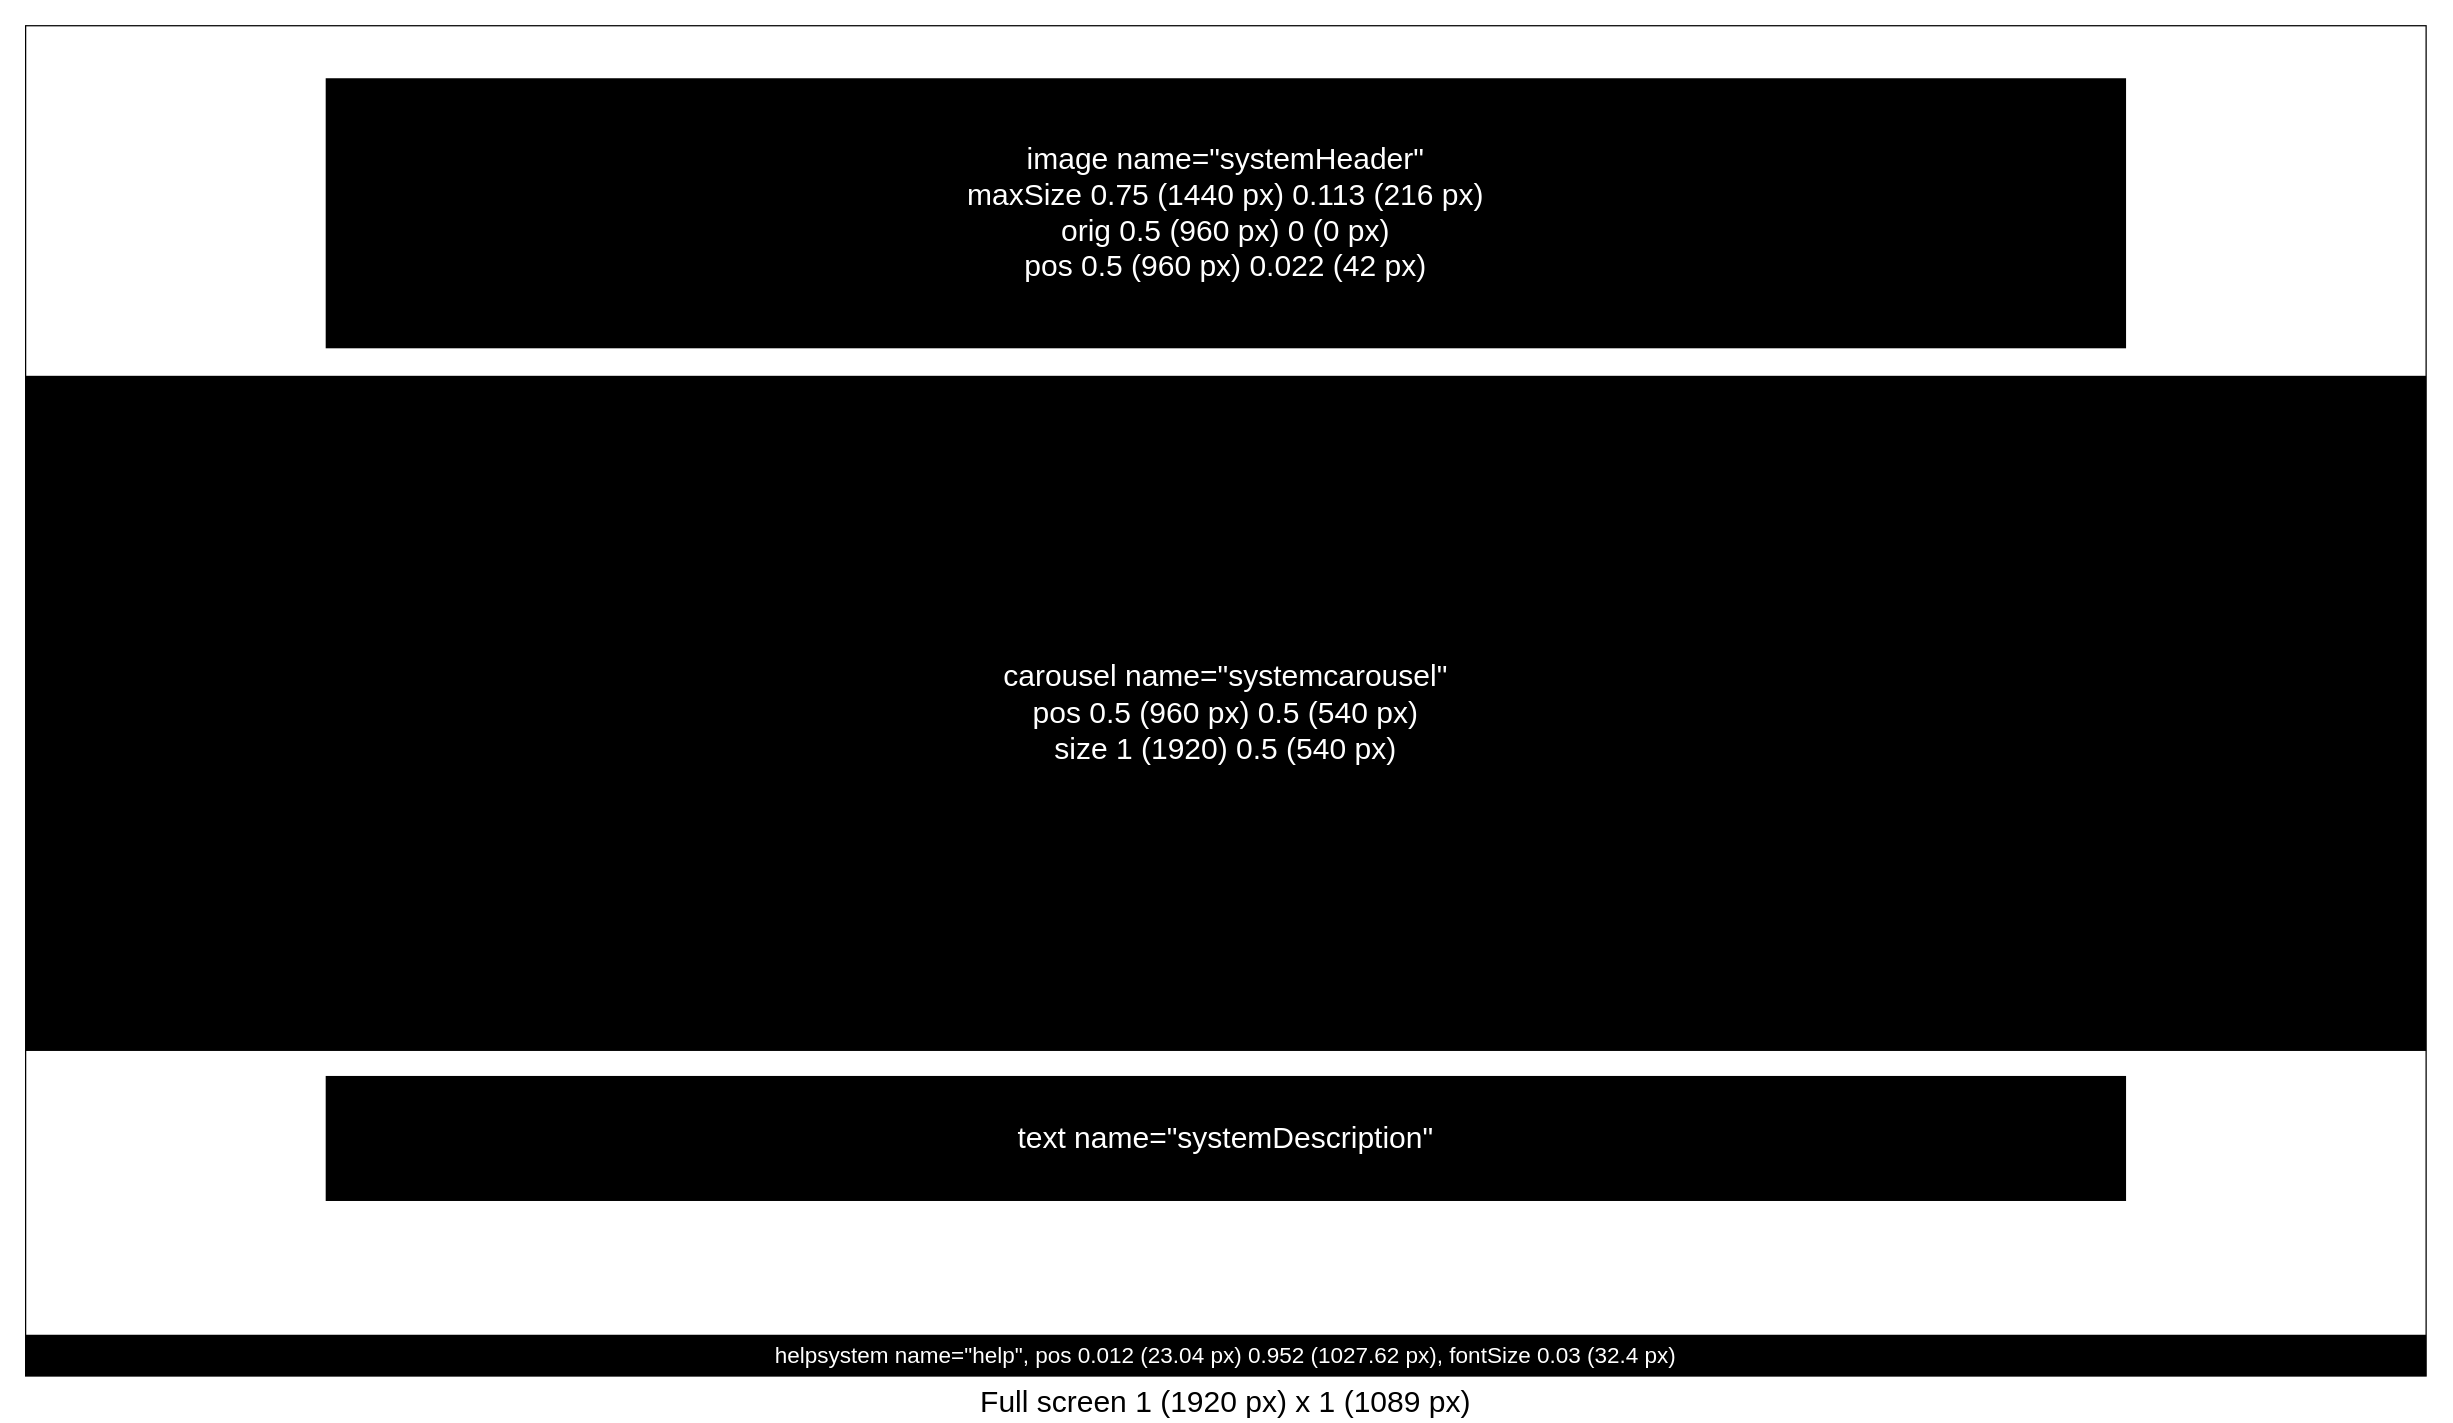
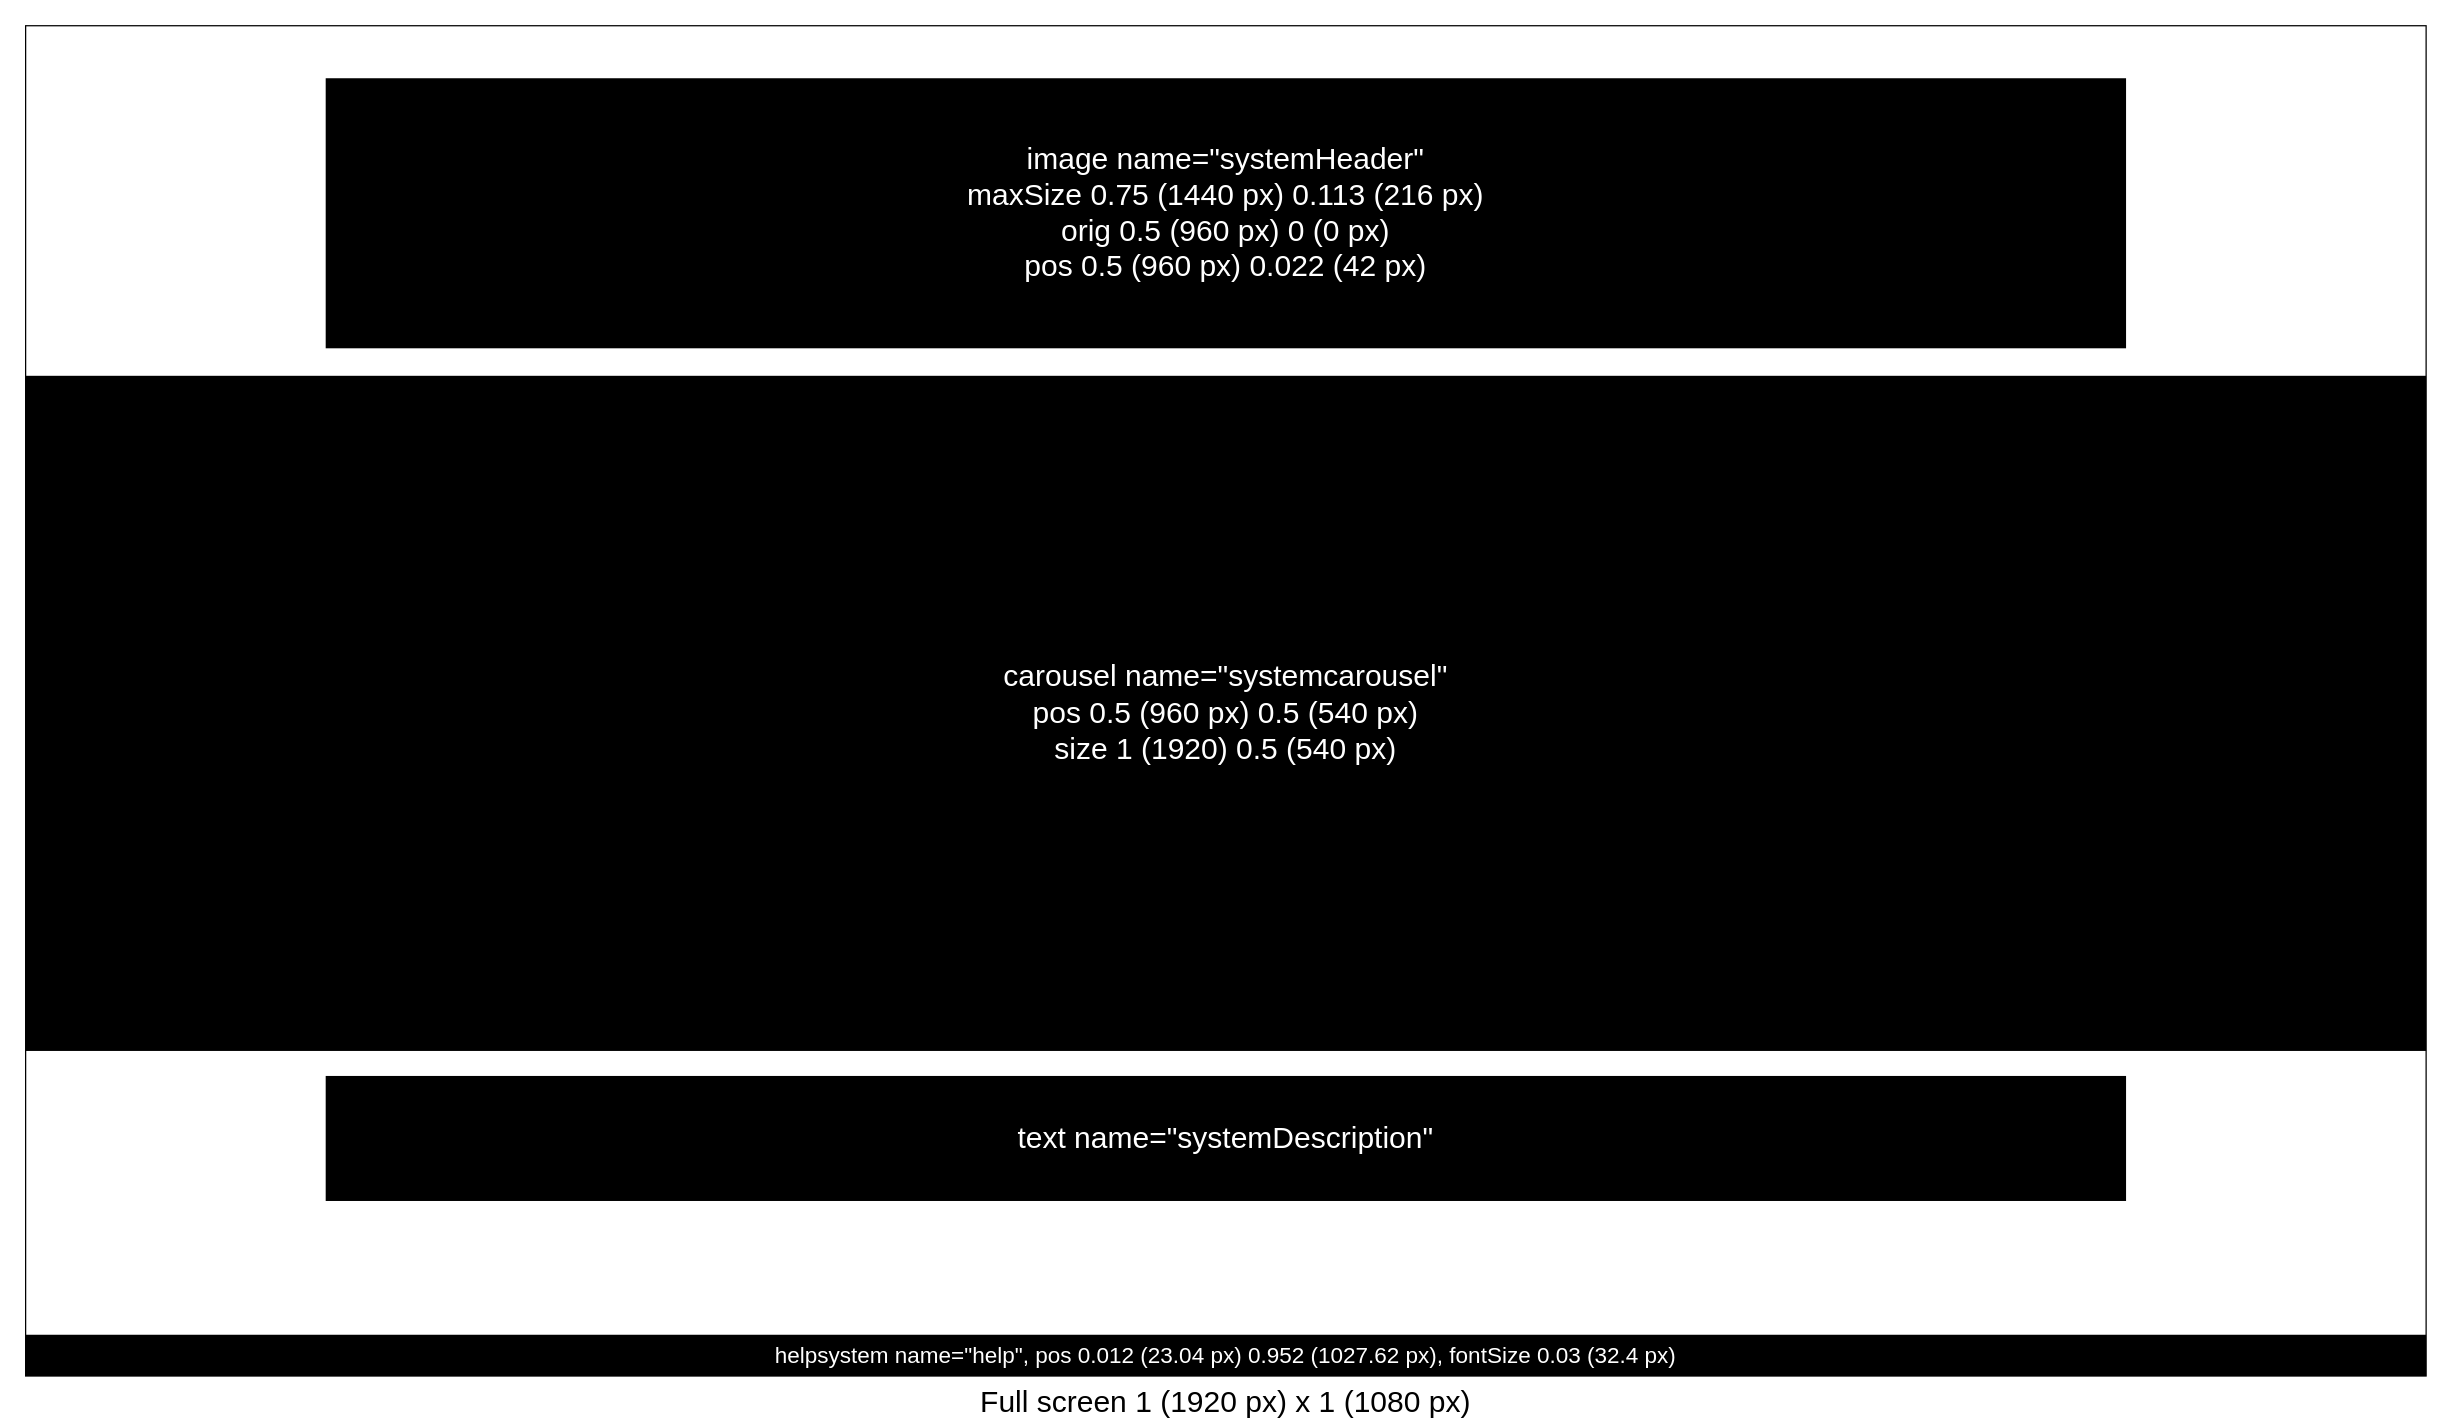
(1226, 1402) -> (1226, 1402)
